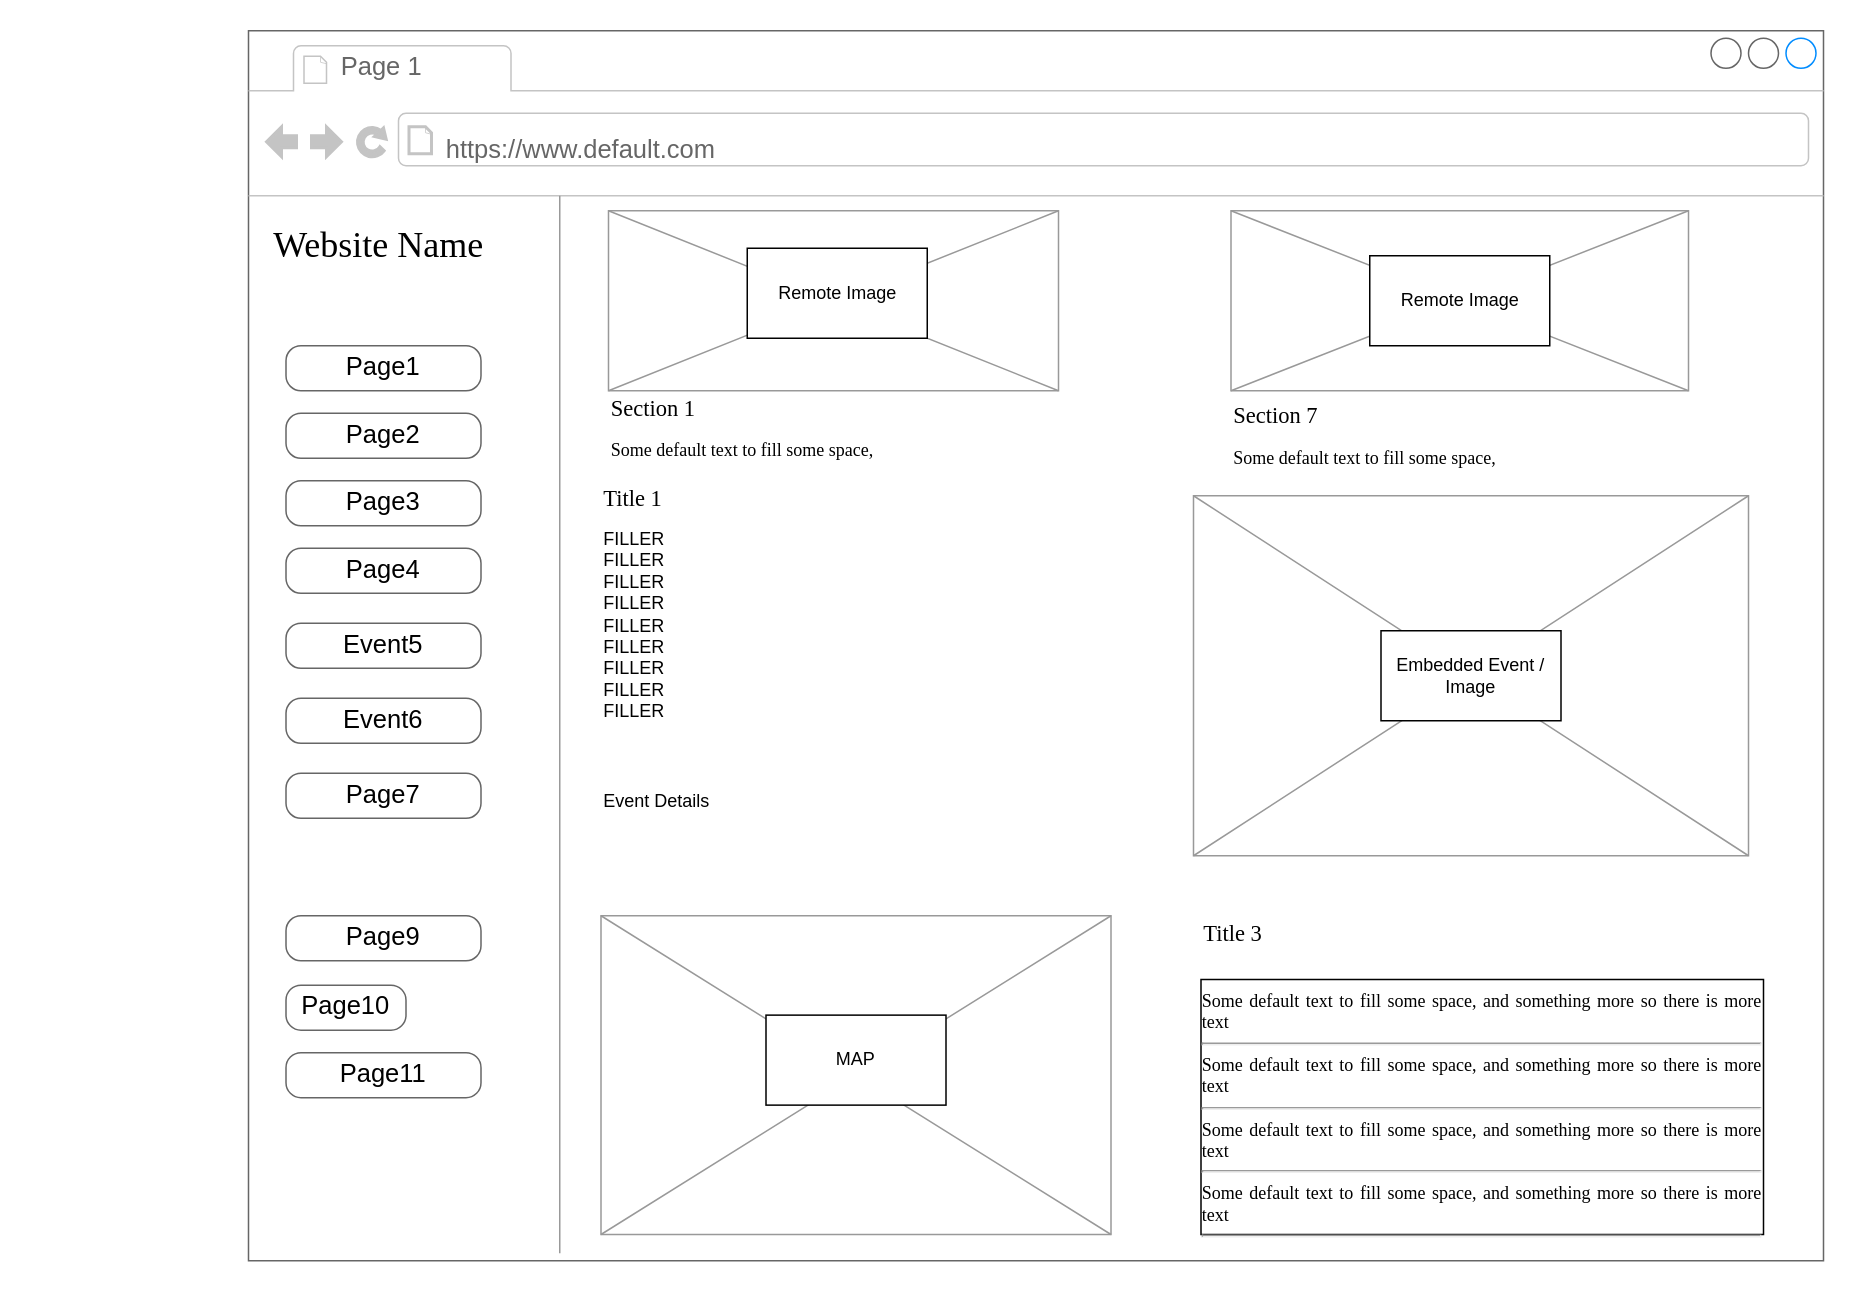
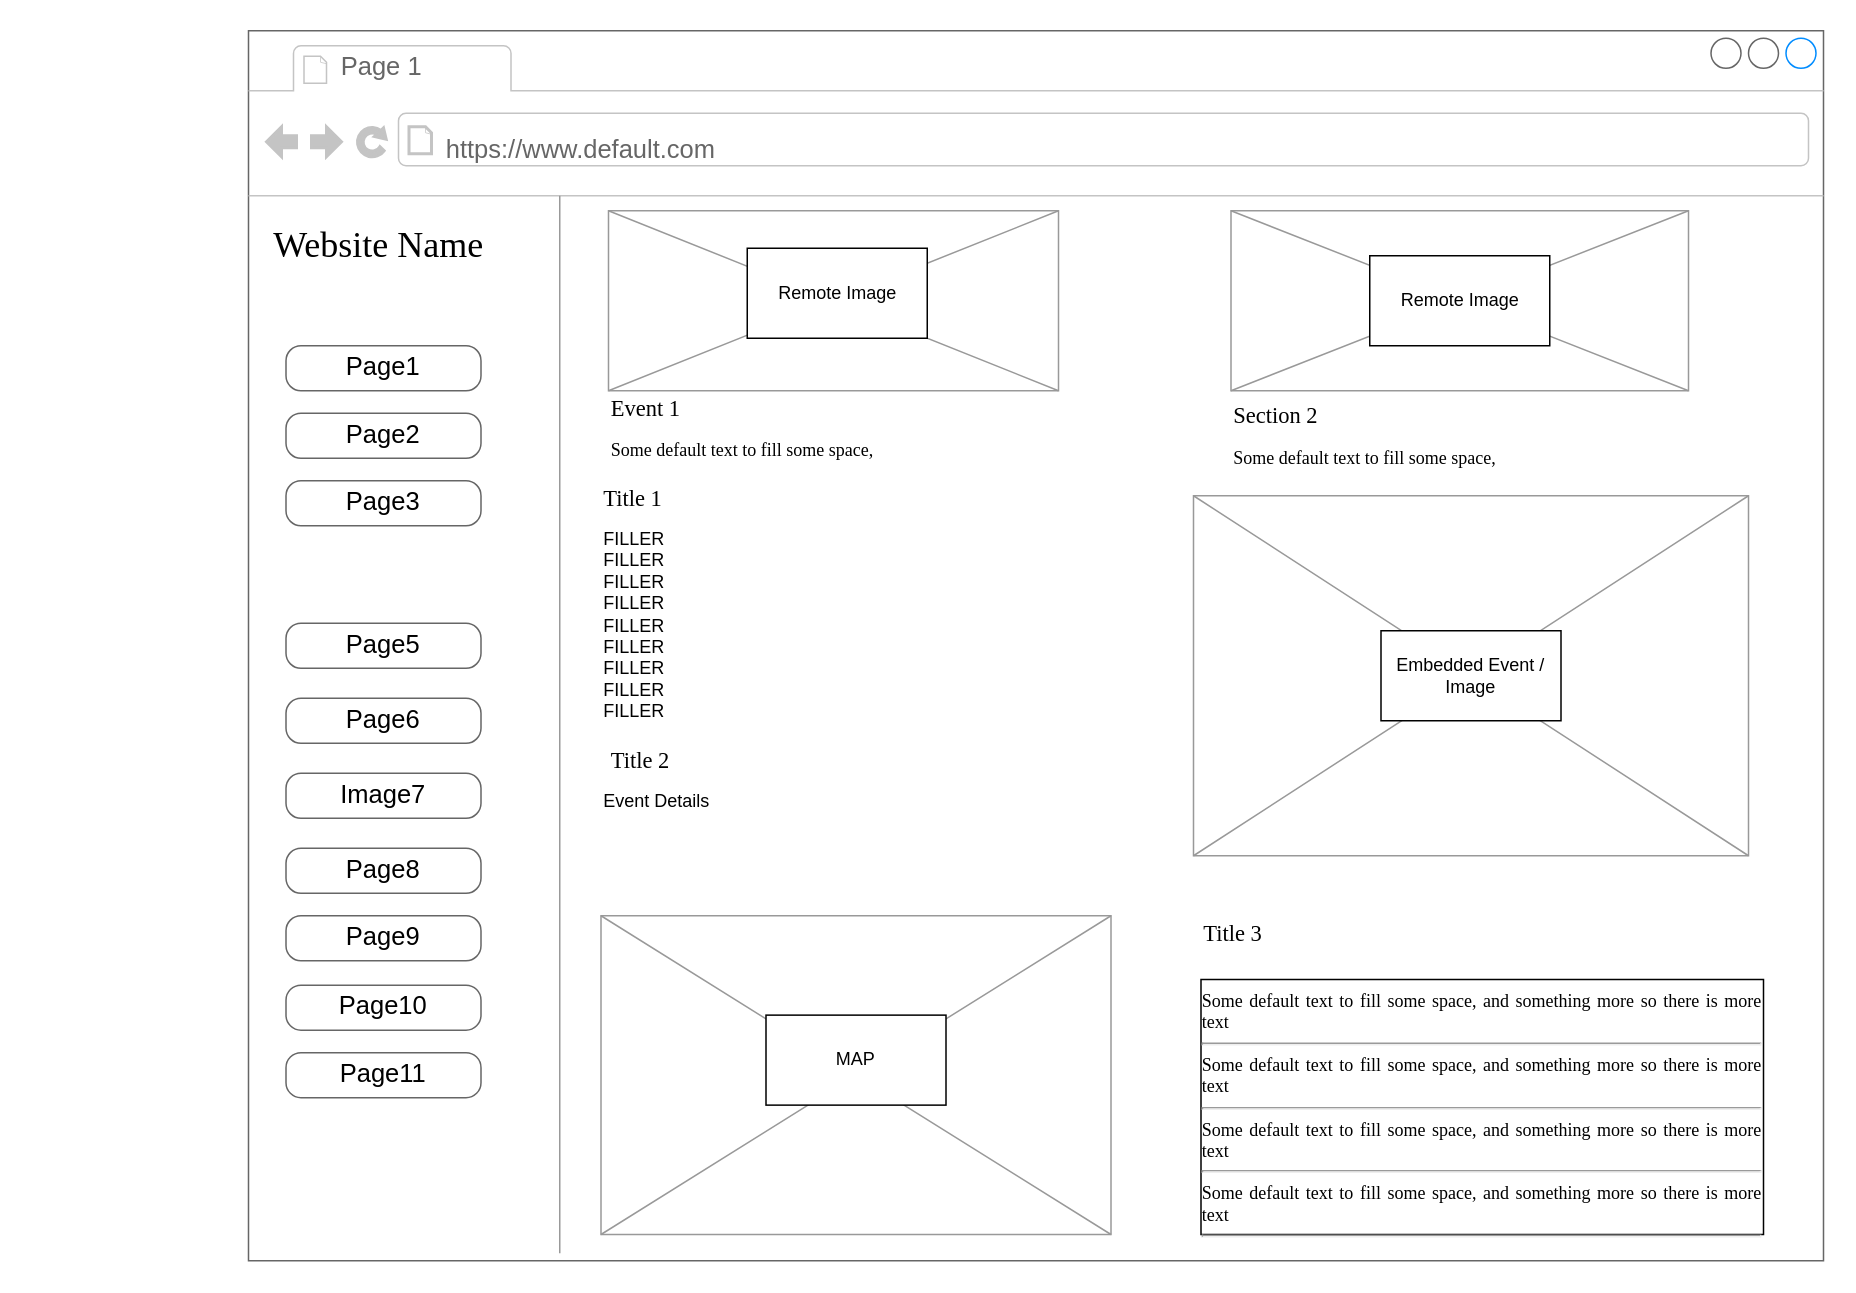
(662, 409) -> (652, 409)
(1285, 416) -> (1285, 416)
(383, 571) -> none
(383, 646) -> (383, 646)
(383, 721) -> (383, 721)
none -> (736, 766)
(383, 796) -> (383, 796)
none -> (383, 871)
(346, 1008) -> (383, 1008)
